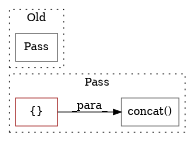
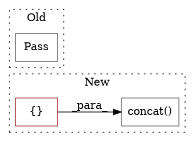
(97, 83) -> (97, 83)
